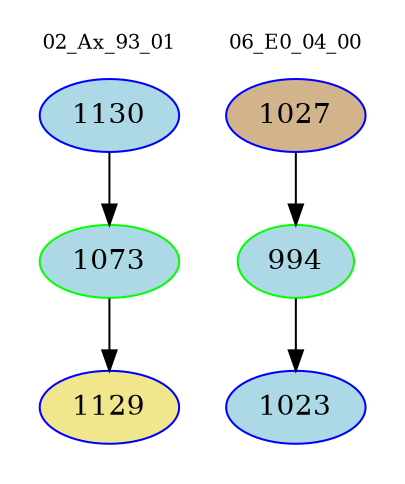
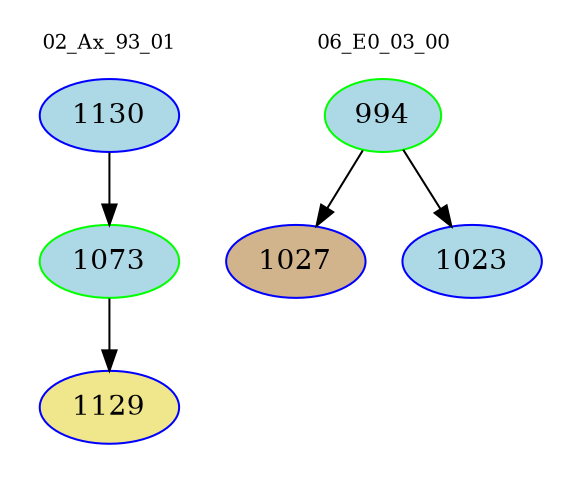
(296, 44) -> (384, 44)
(296, 179) -> (345, 179)
